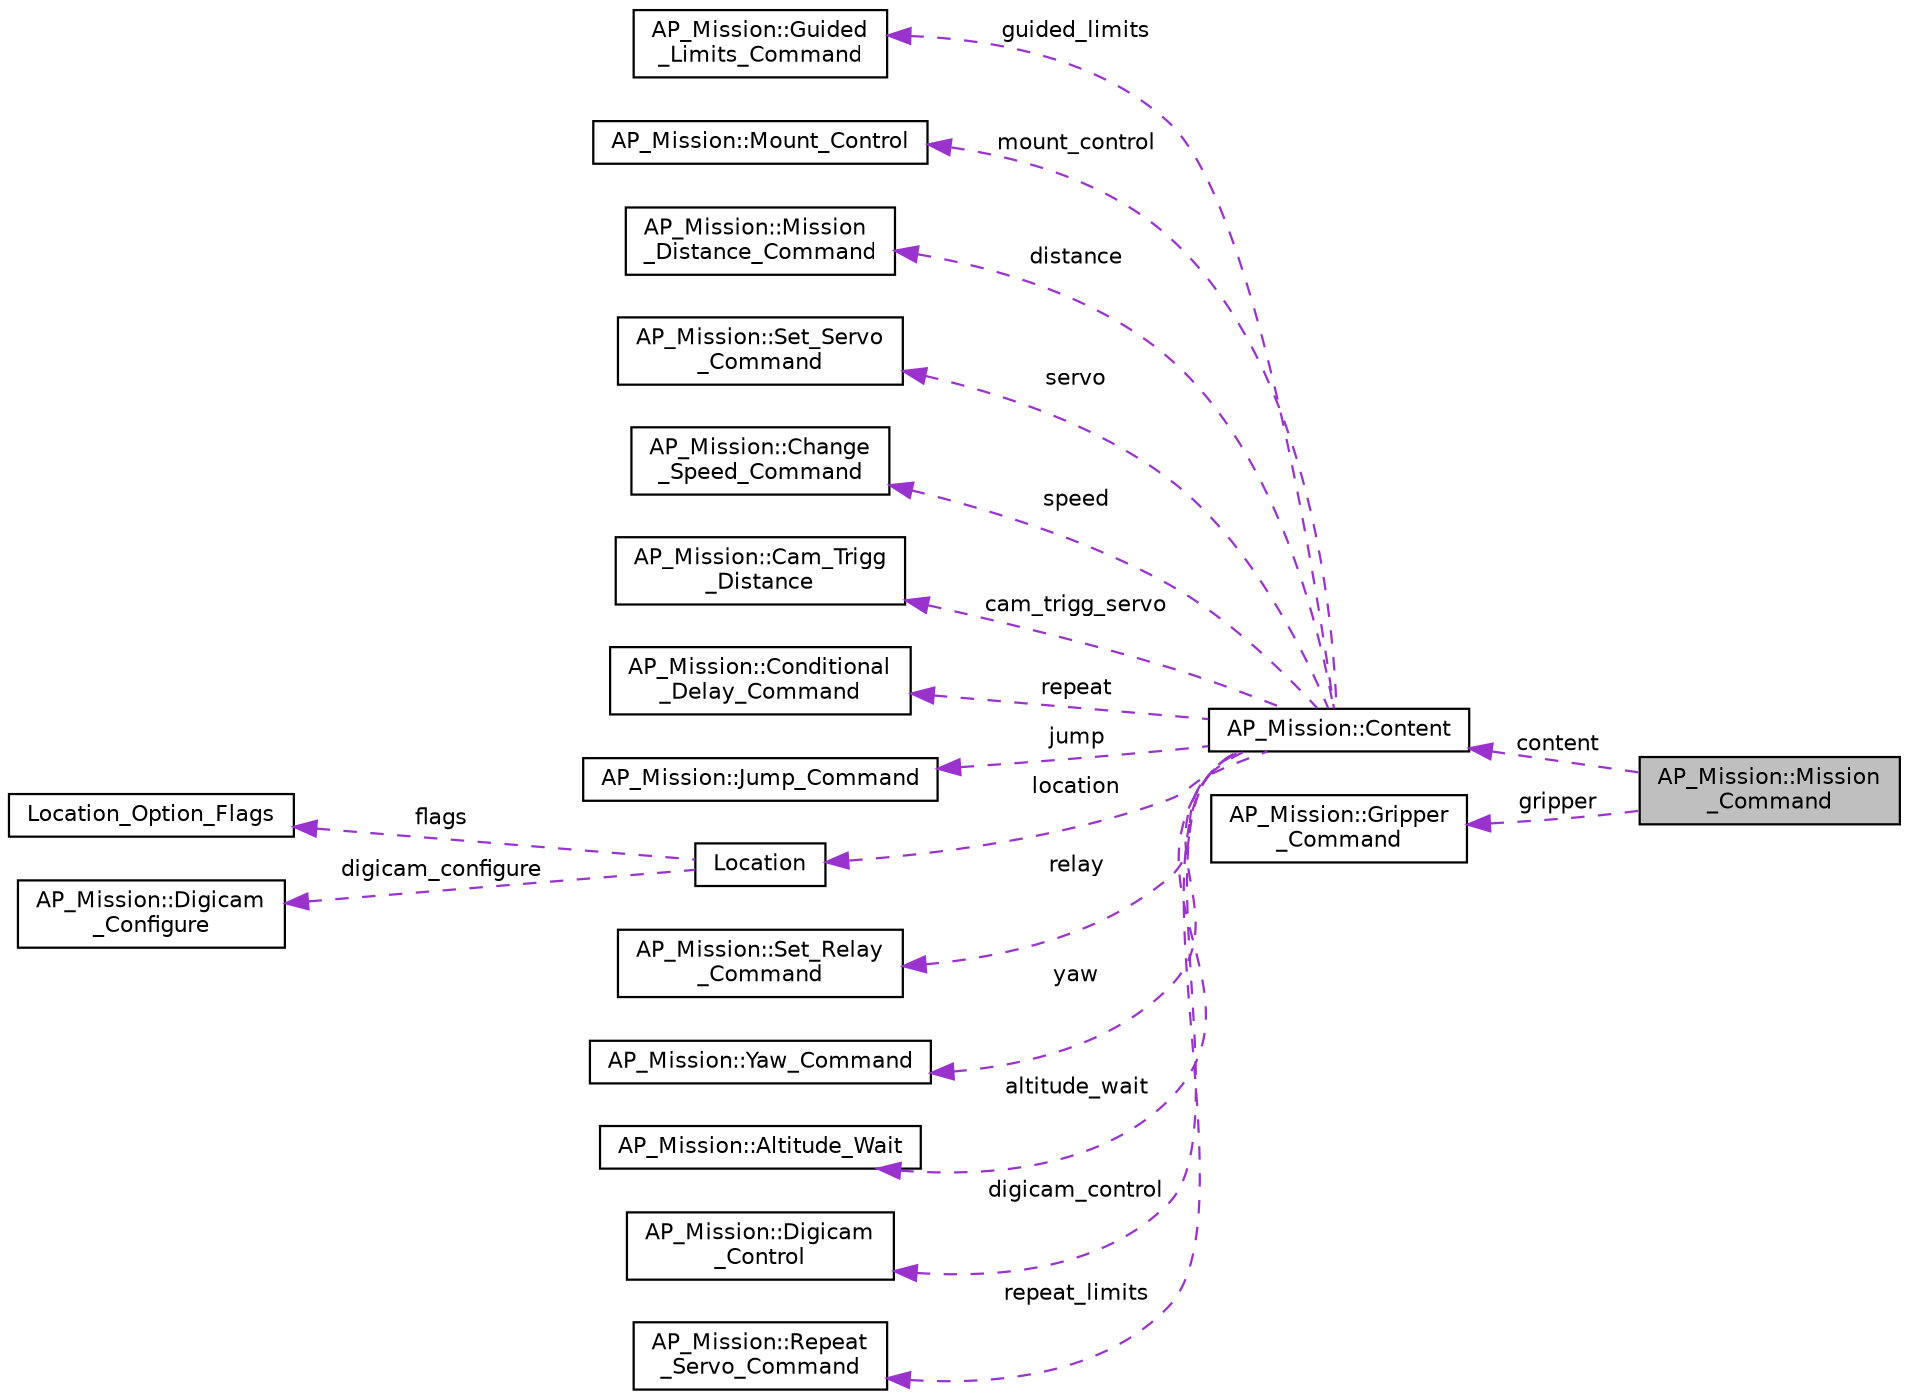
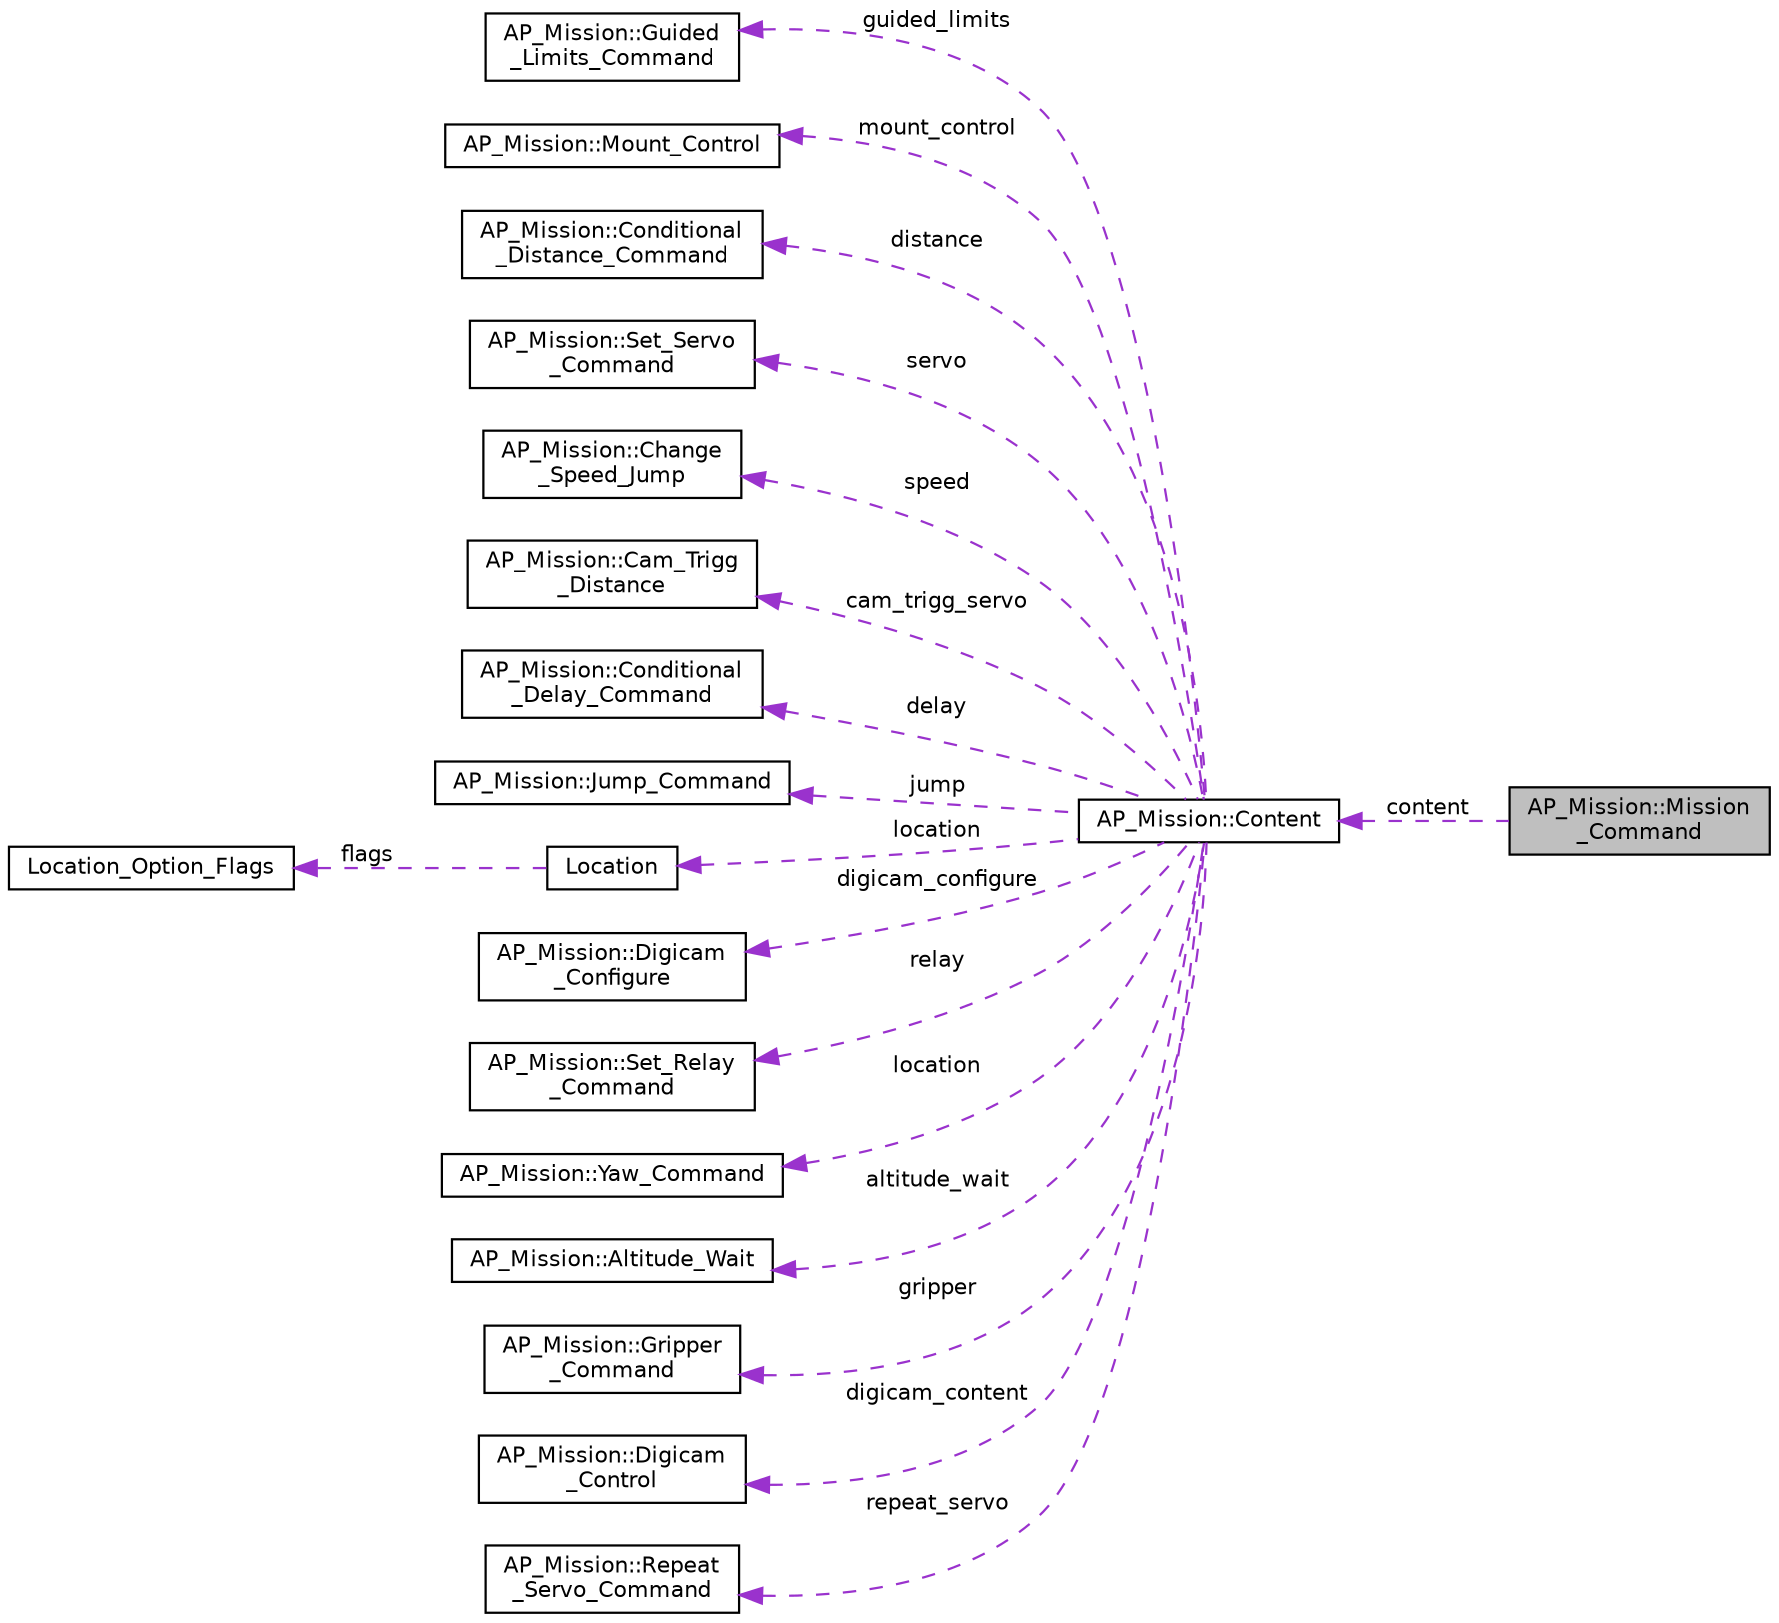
(760, 241) -> (612, 244)
(760, 461) -> (612, 464)
(1073, 689) -> (934, 708)
(1565, 818) -> (1107, 1221)
(502, 886) -> (971, 911)
(1073, 976) -> (934, 1067)
(1073, 1191) -> (934, 1394)
(1073, 1294) -> (934, 1504)
